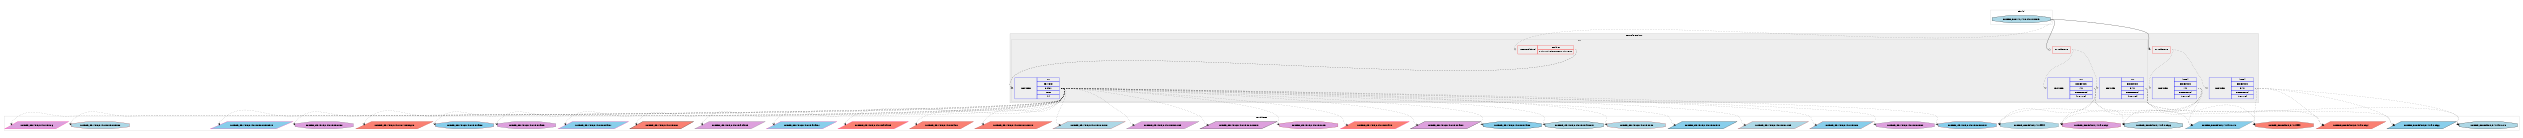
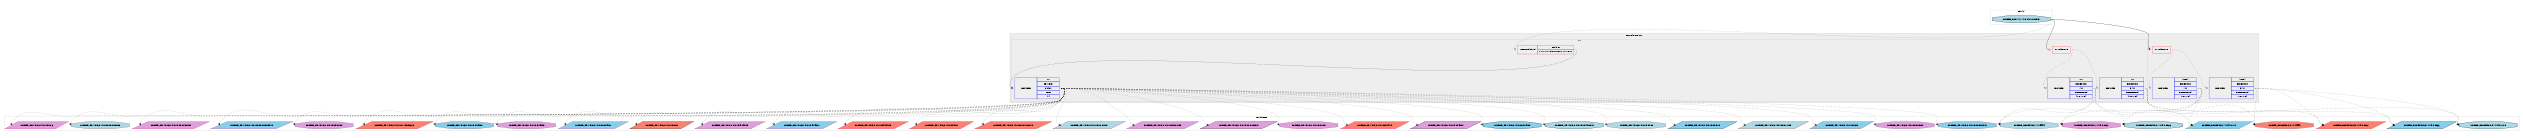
none -> (171, 125)
